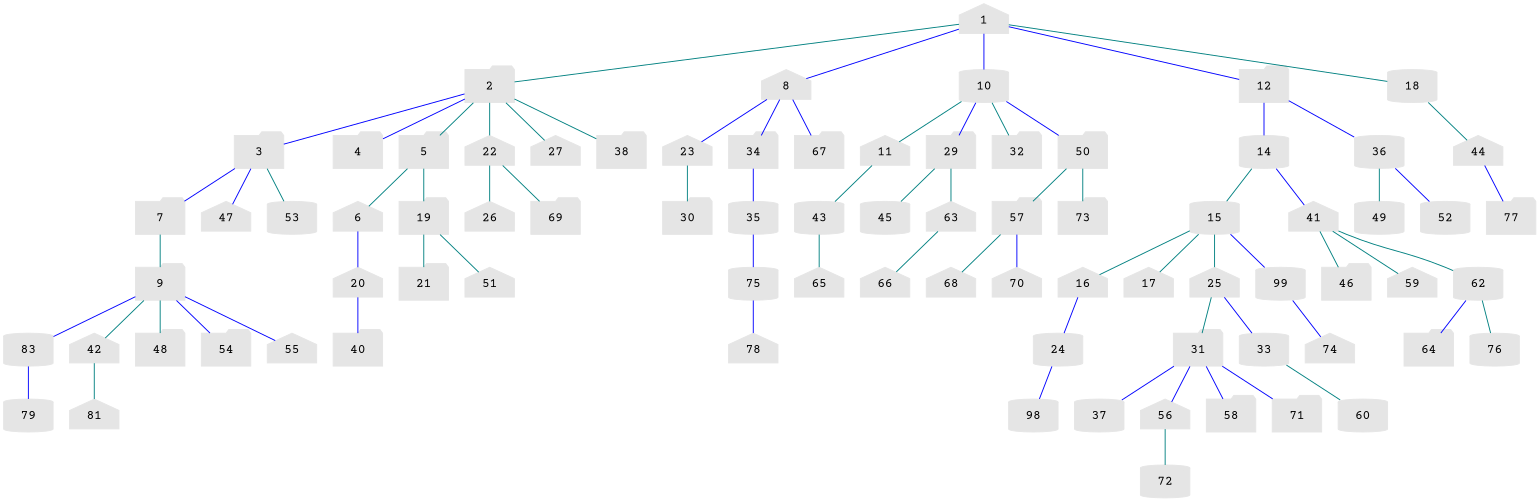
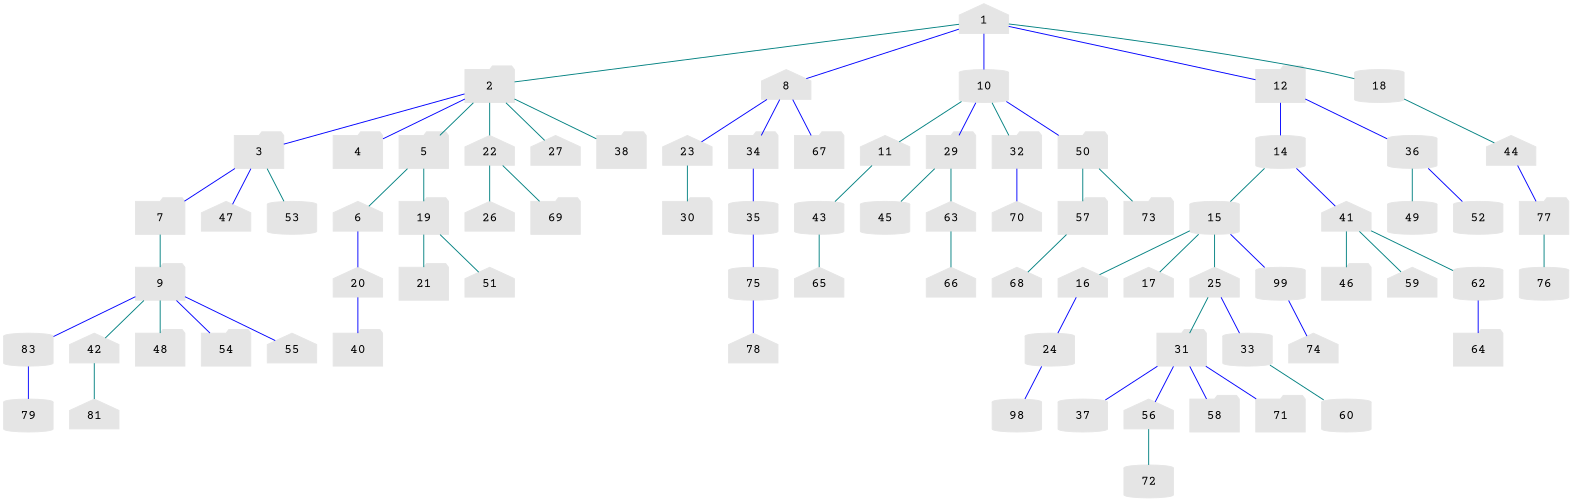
(1017, 251) -> (1017, 185)
(1486, 317) -> (1544, 251)
